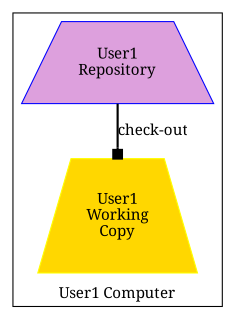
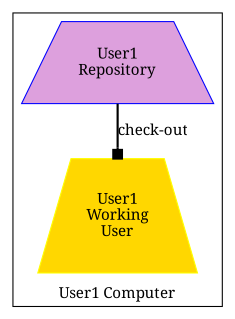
(118, 216) -> (118, 216)
